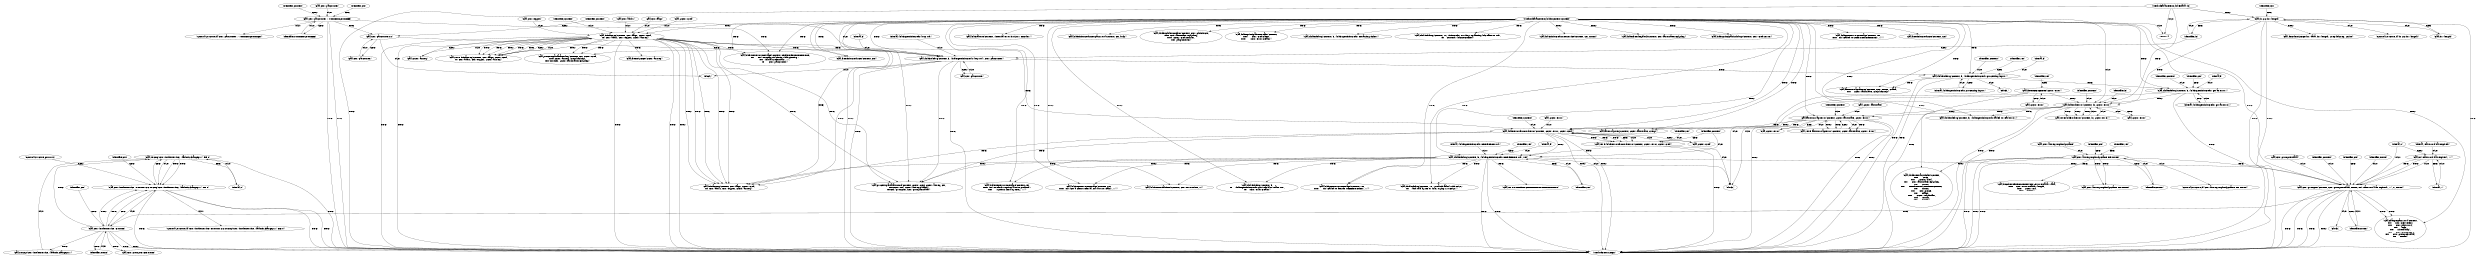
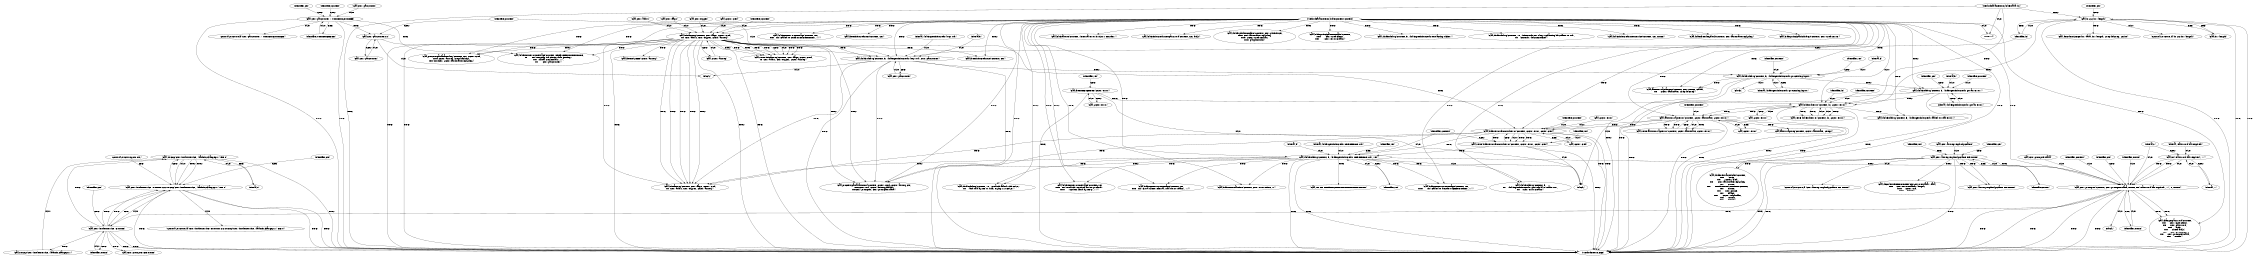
(2408, 26) -> (2204, 26)
(1801, 29) -> none
(300, 37) -> (321, 37)
(1870, 105) -> none
